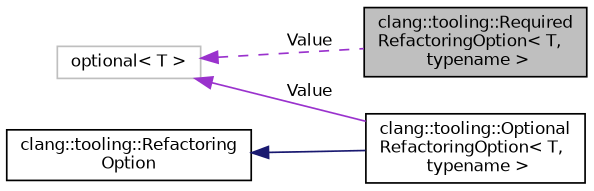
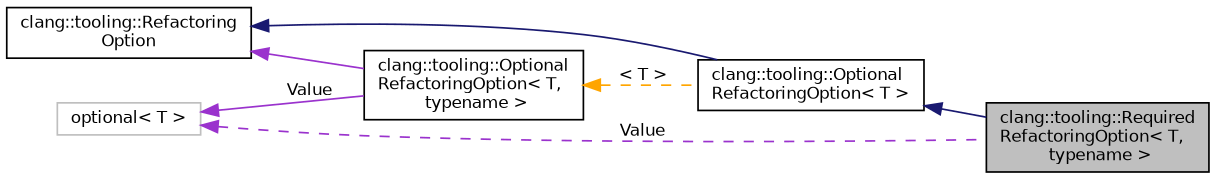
none -> (811, 85)
(317, 151) -> (316, 61)
